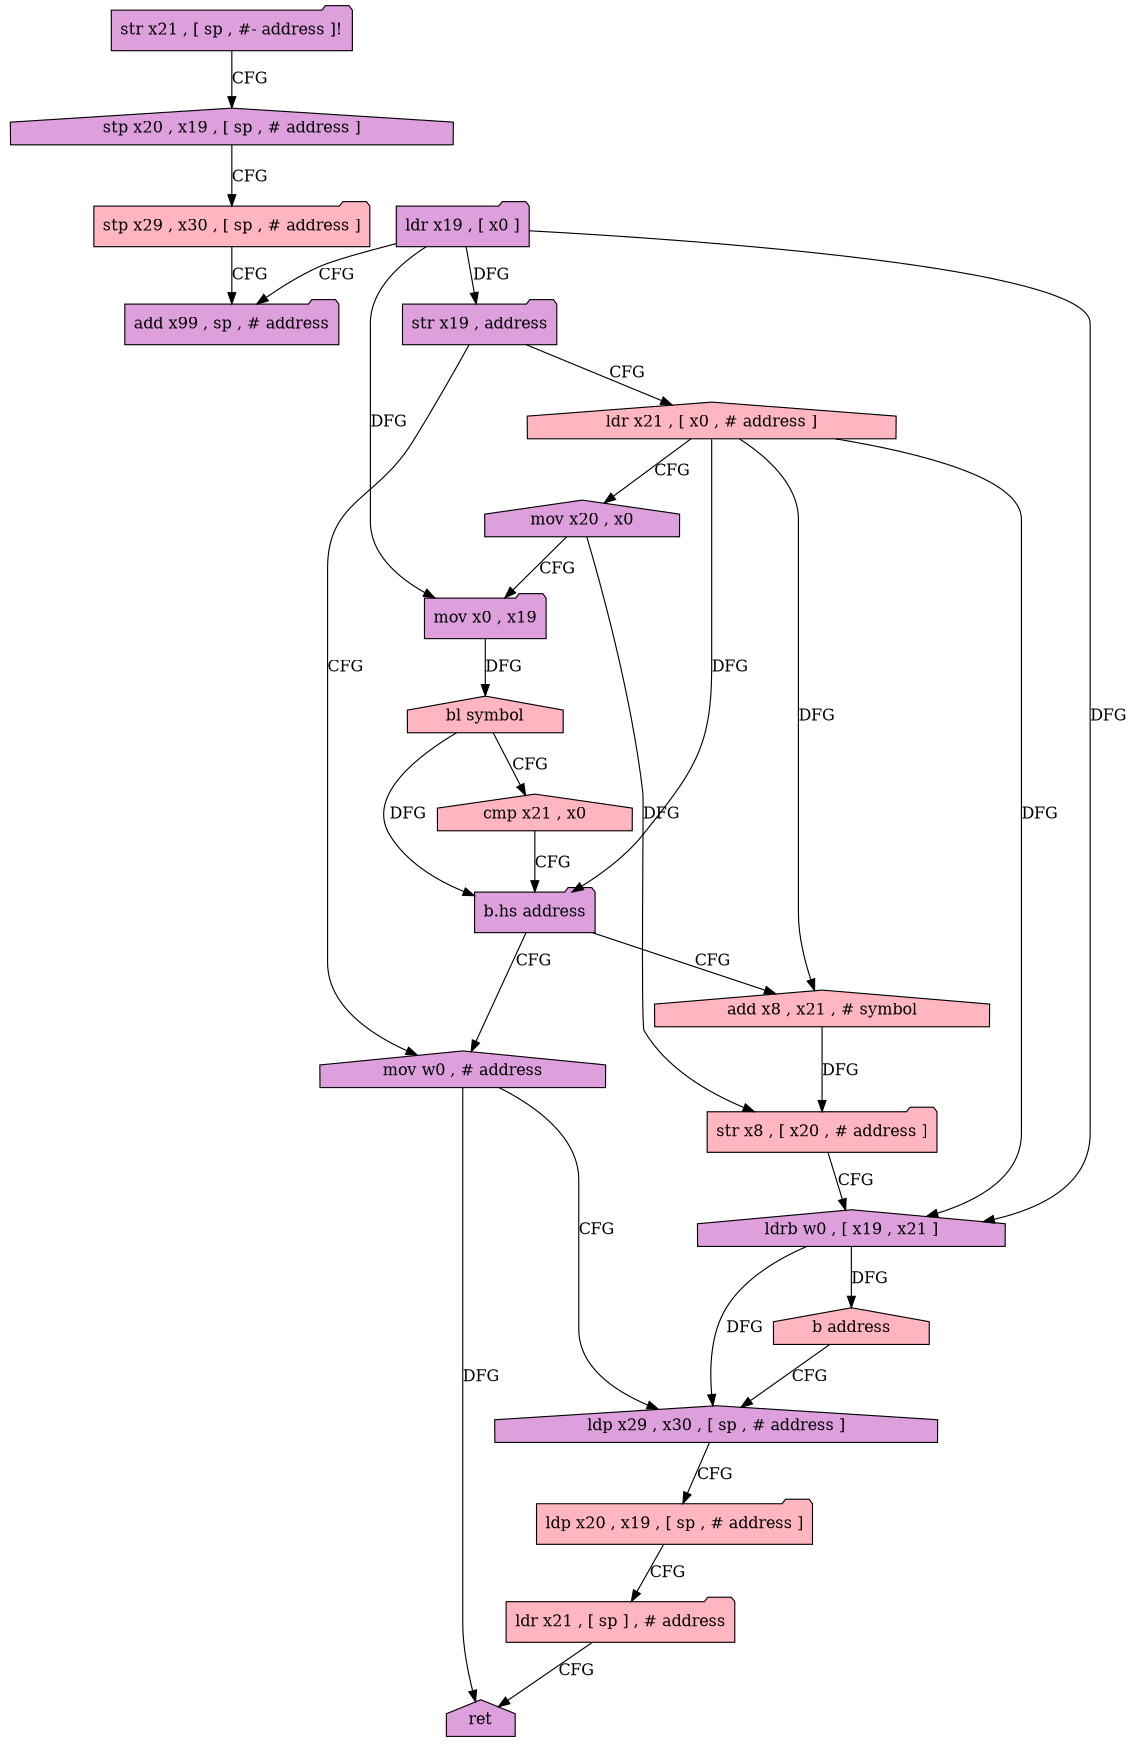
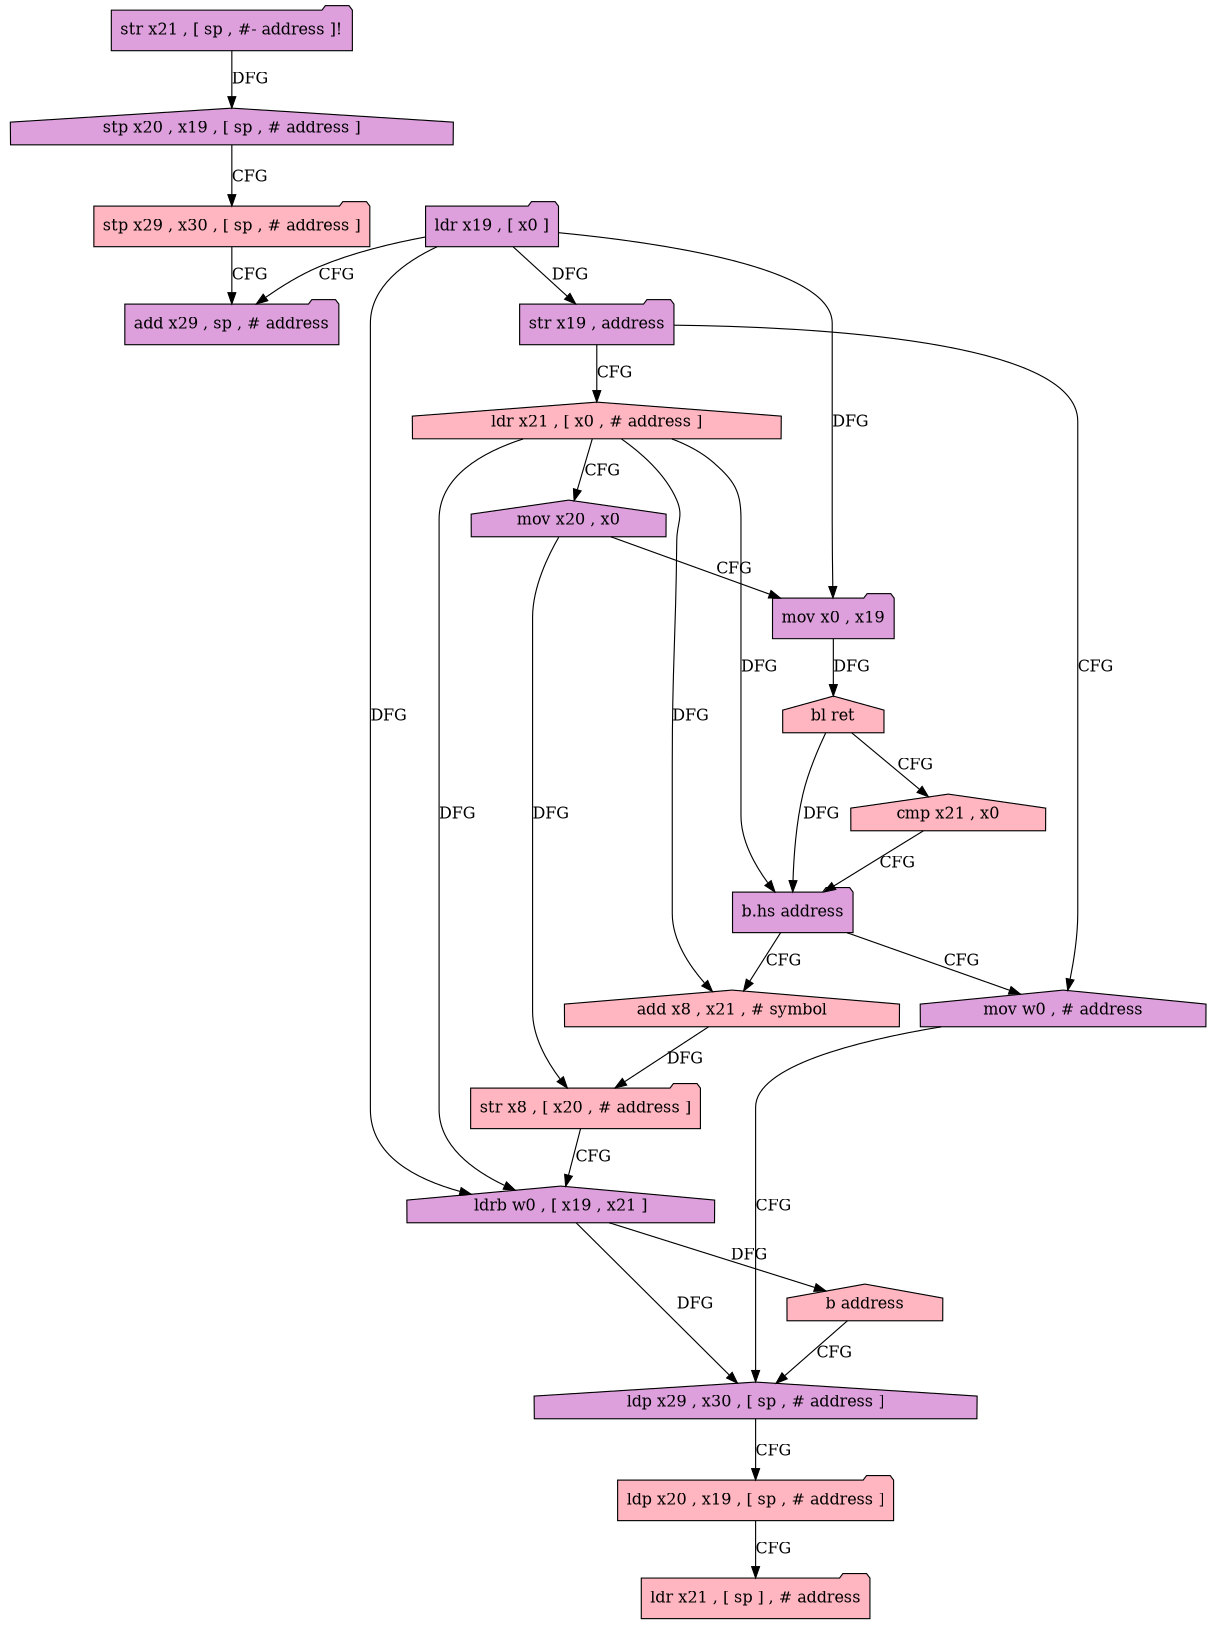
(250, 79) -> (250, 79)
(232, 324) -> (232, 324)
(485, 716) -> (833, 716)
(481, 1720) -> none
